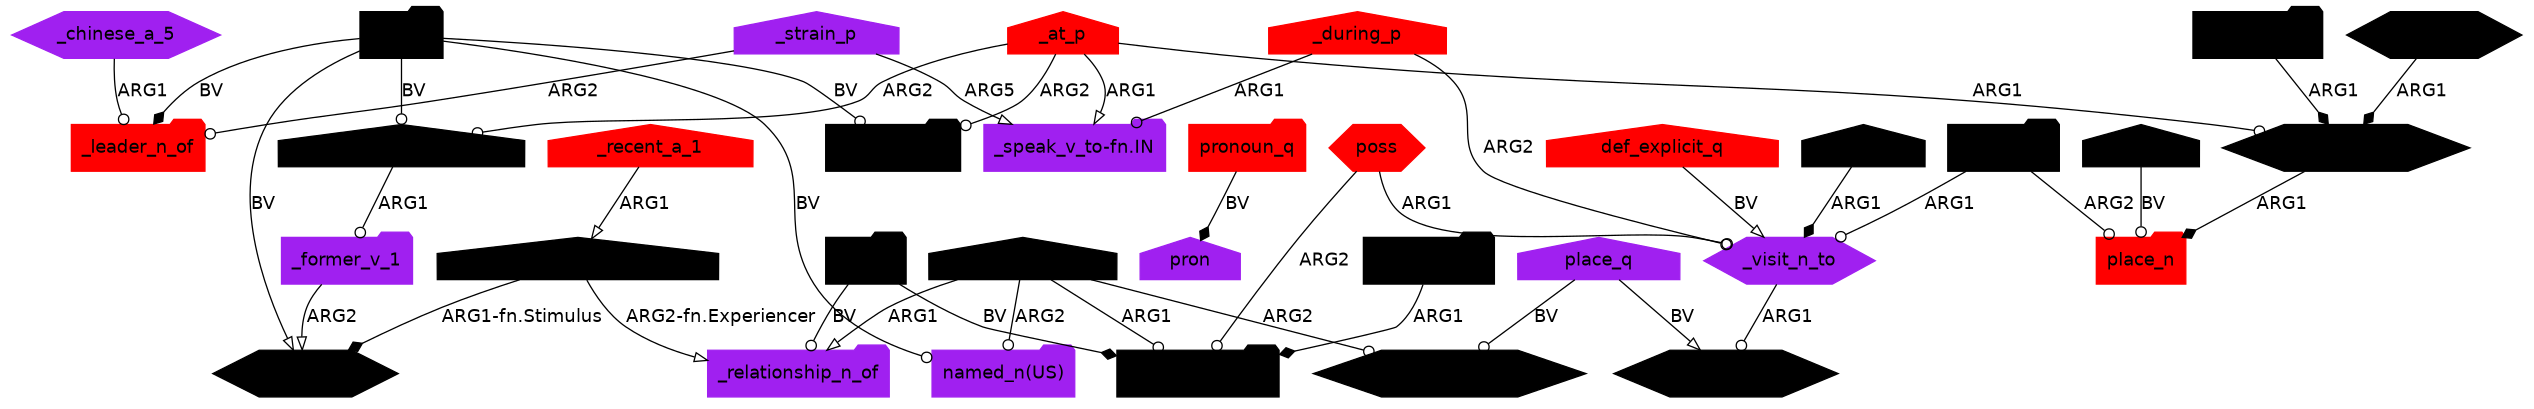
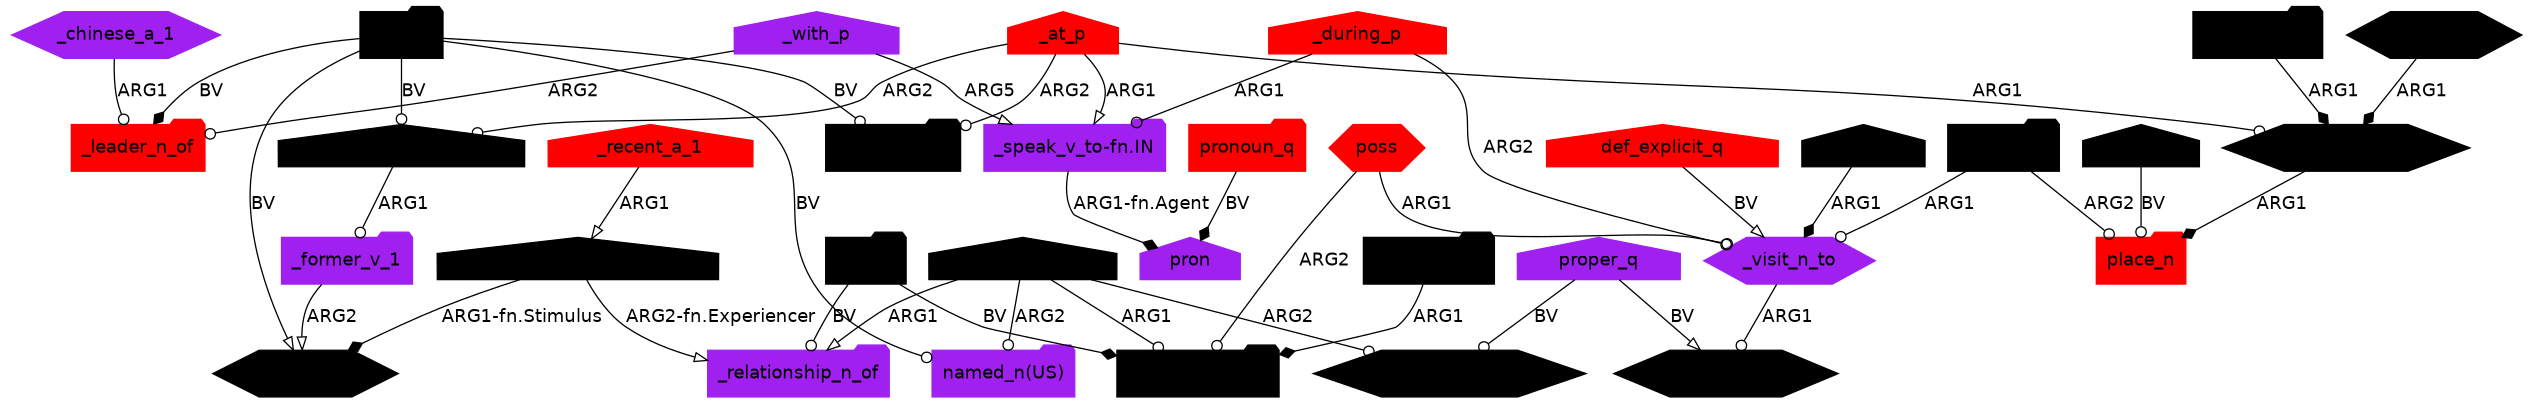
(116, 35) -> (116, 35)
(817, 35) -> (817, 35)
none -> (1087, 221)
(1599, 261) -> (1599, 261)
